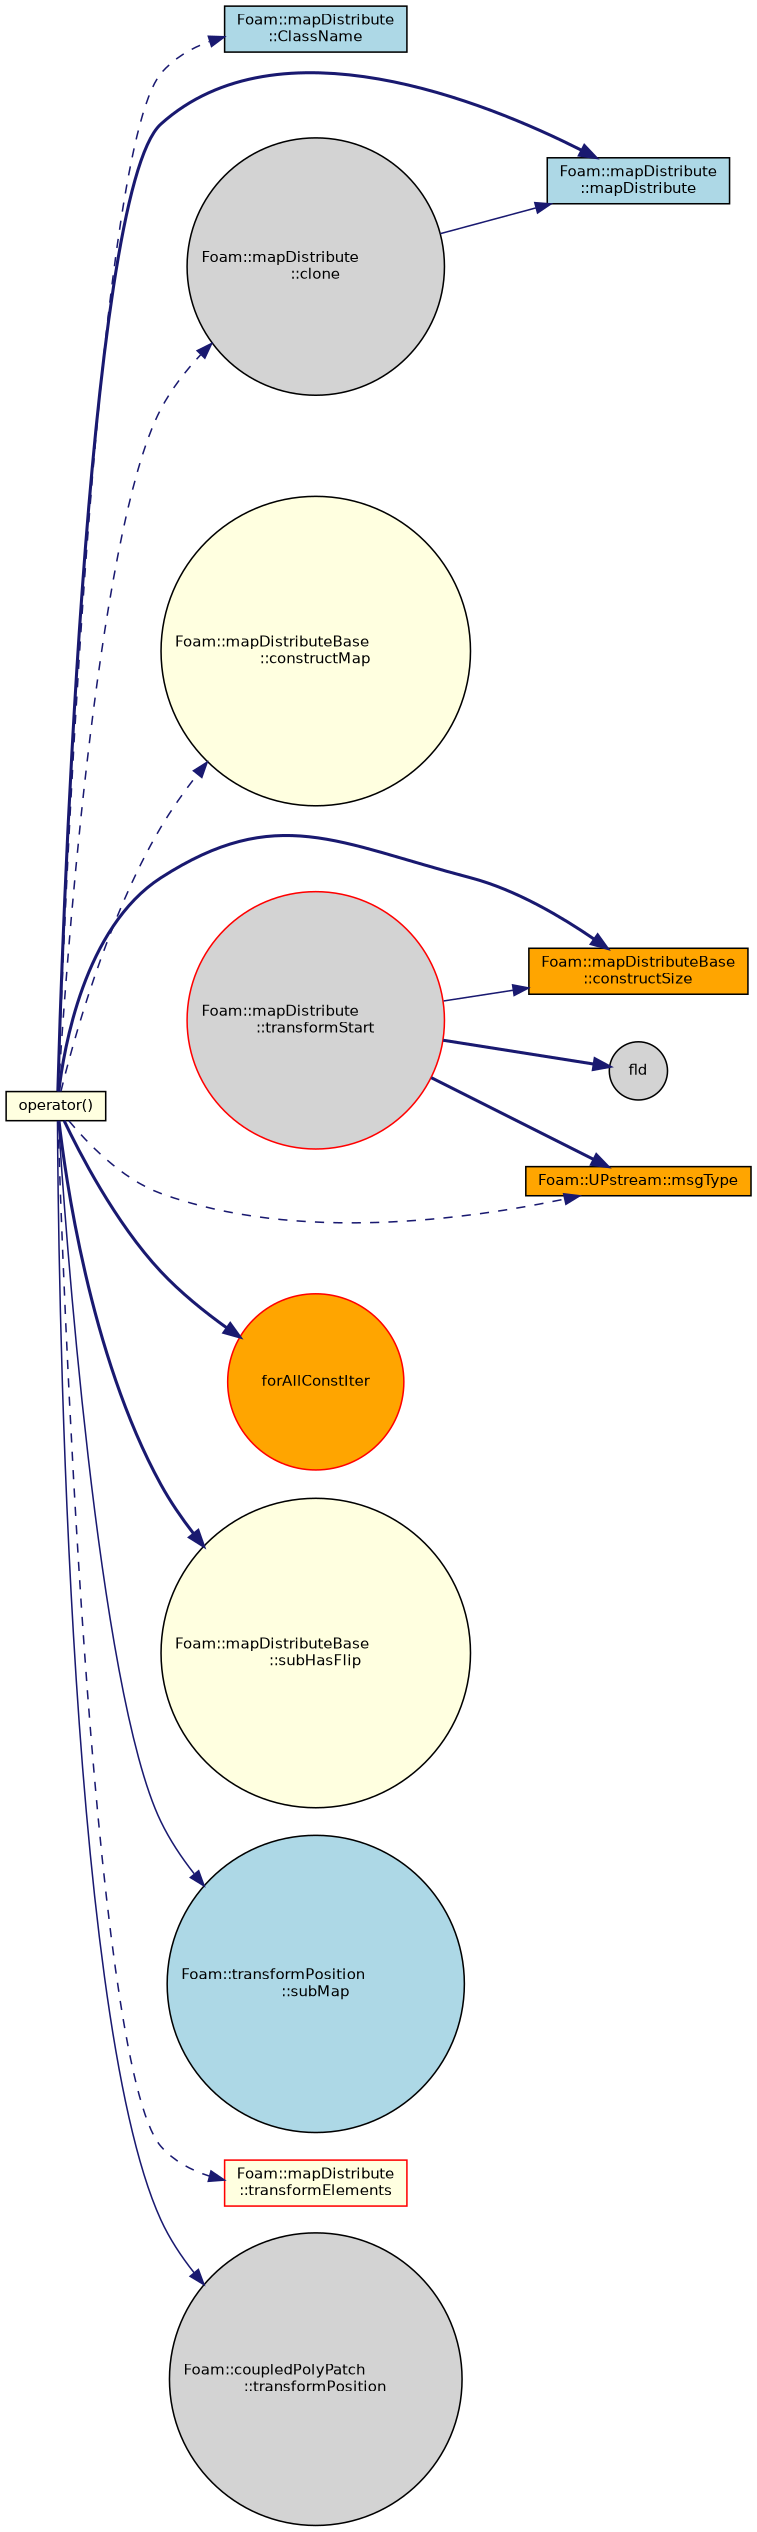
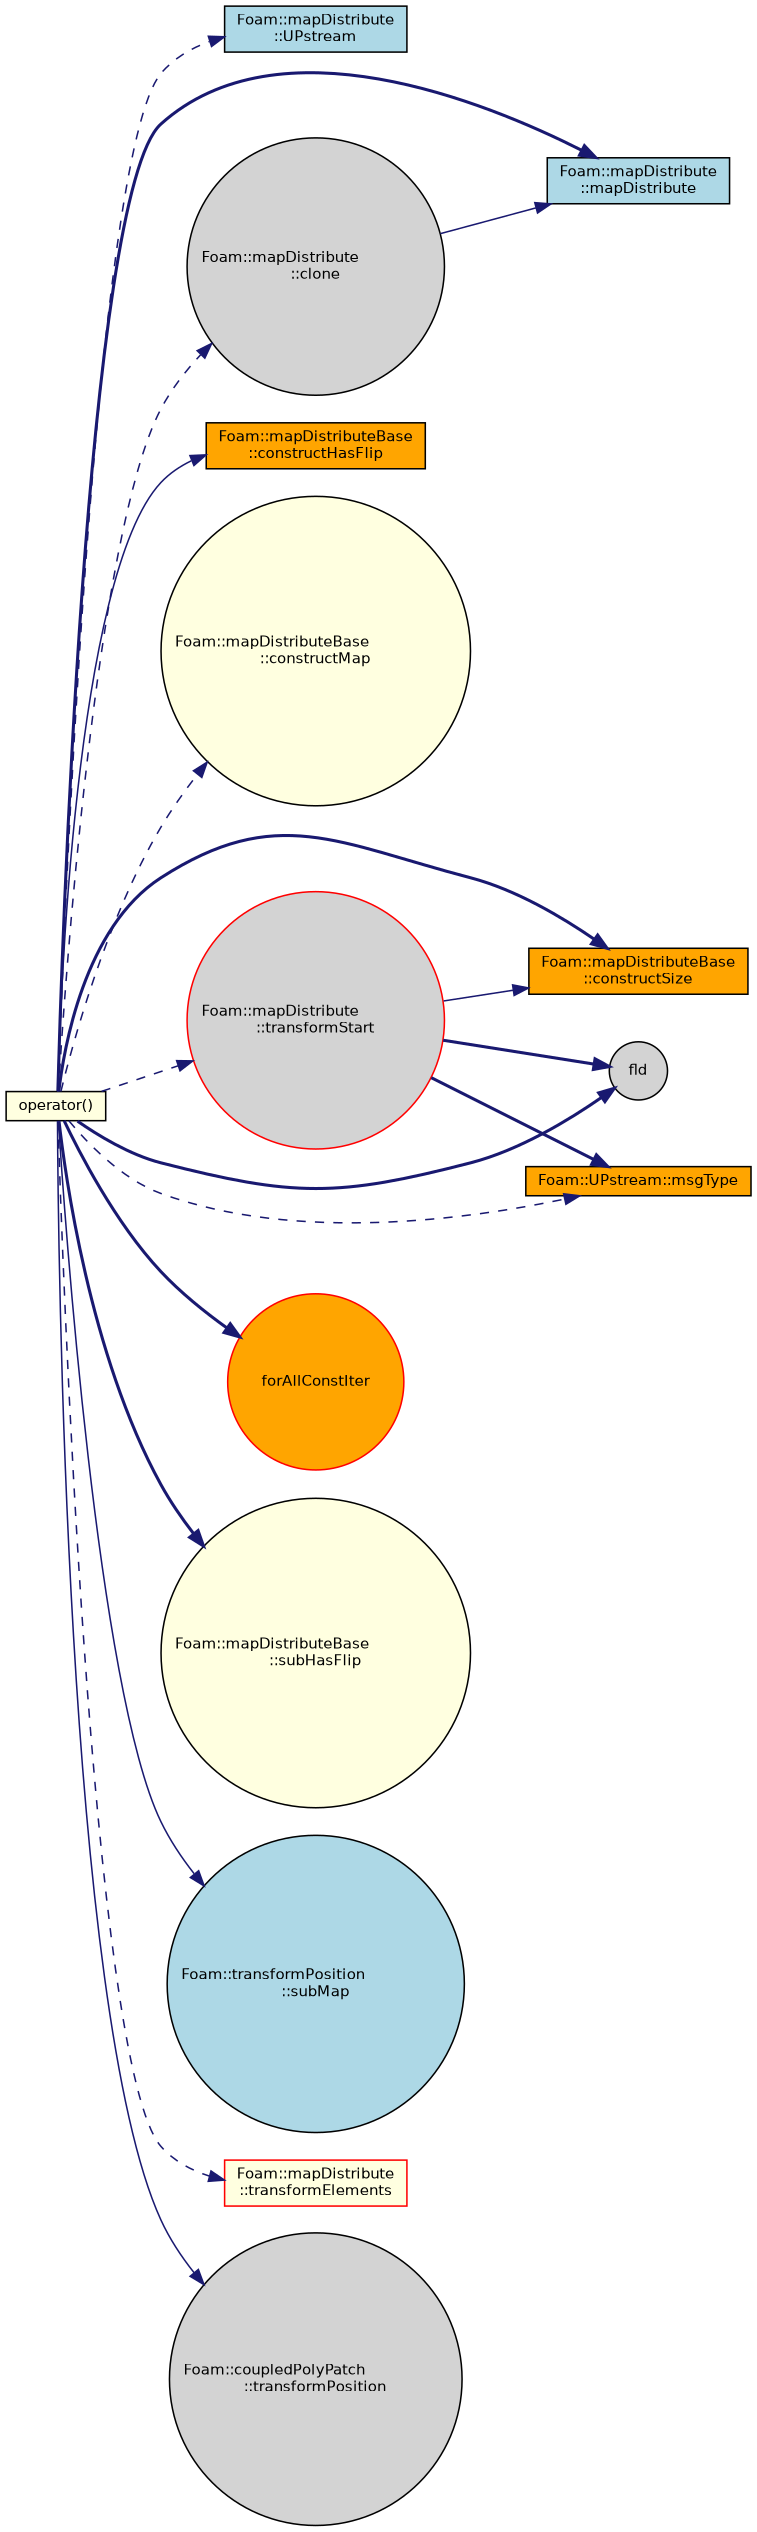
(316, 29) -> (316, 29)
none -> (316, 446)
none -> (140, 1078)
none -> (342, 1187)
